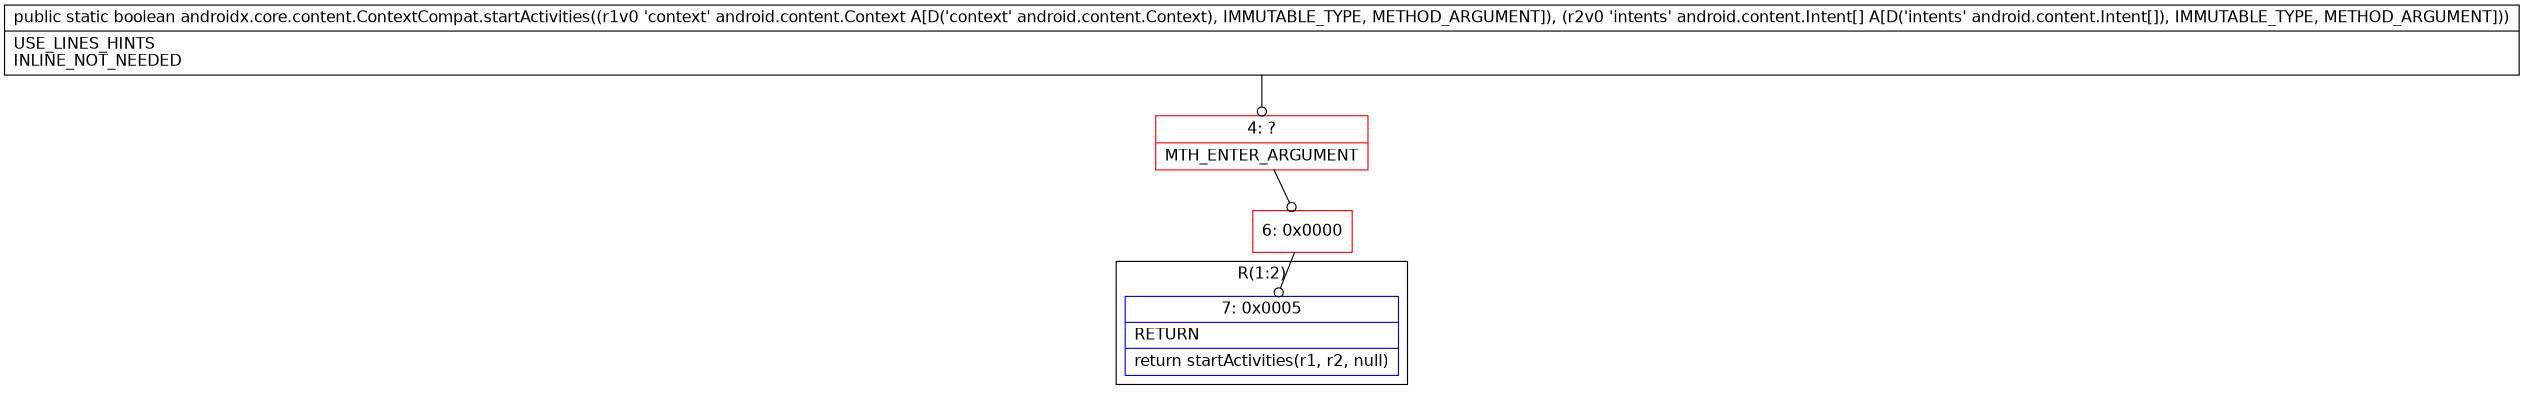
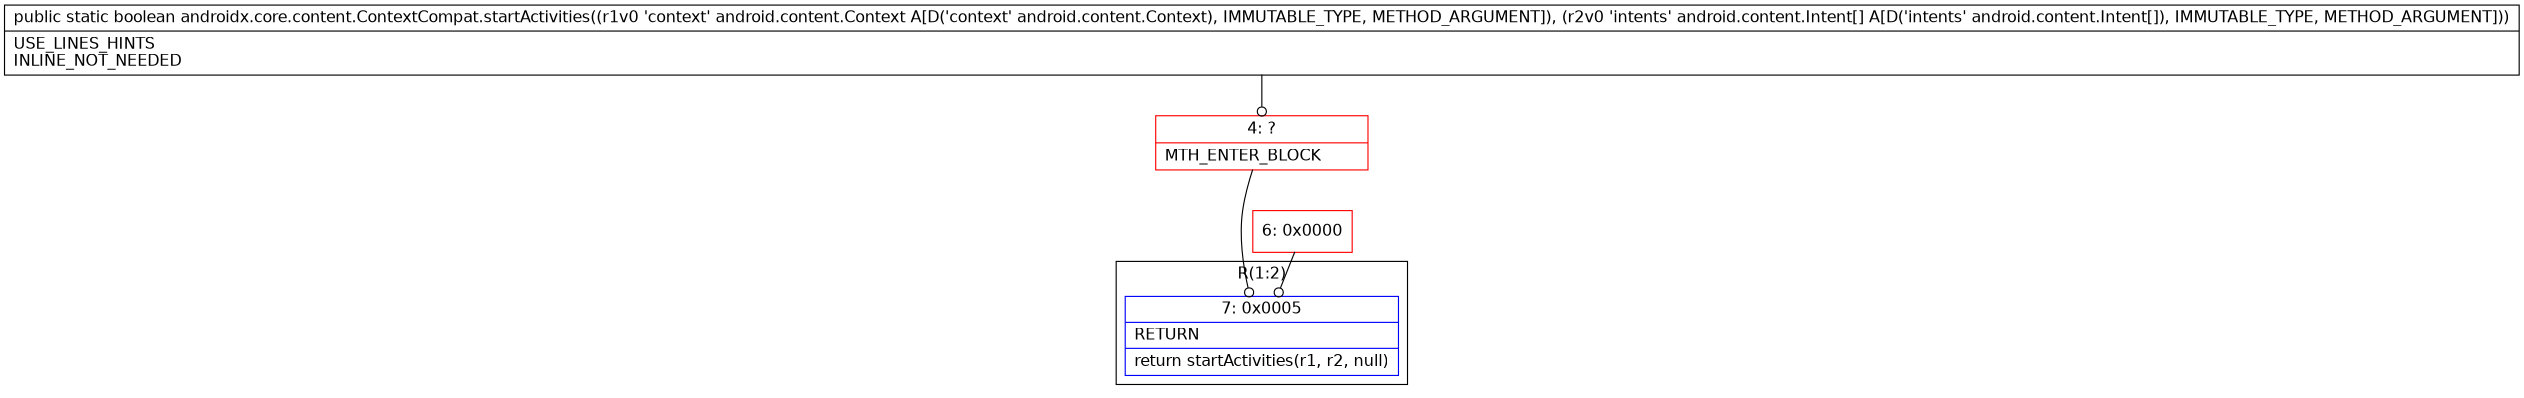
(1262, 156) -> (1243, 156)
(1282, 186) -> (1241, 228)
